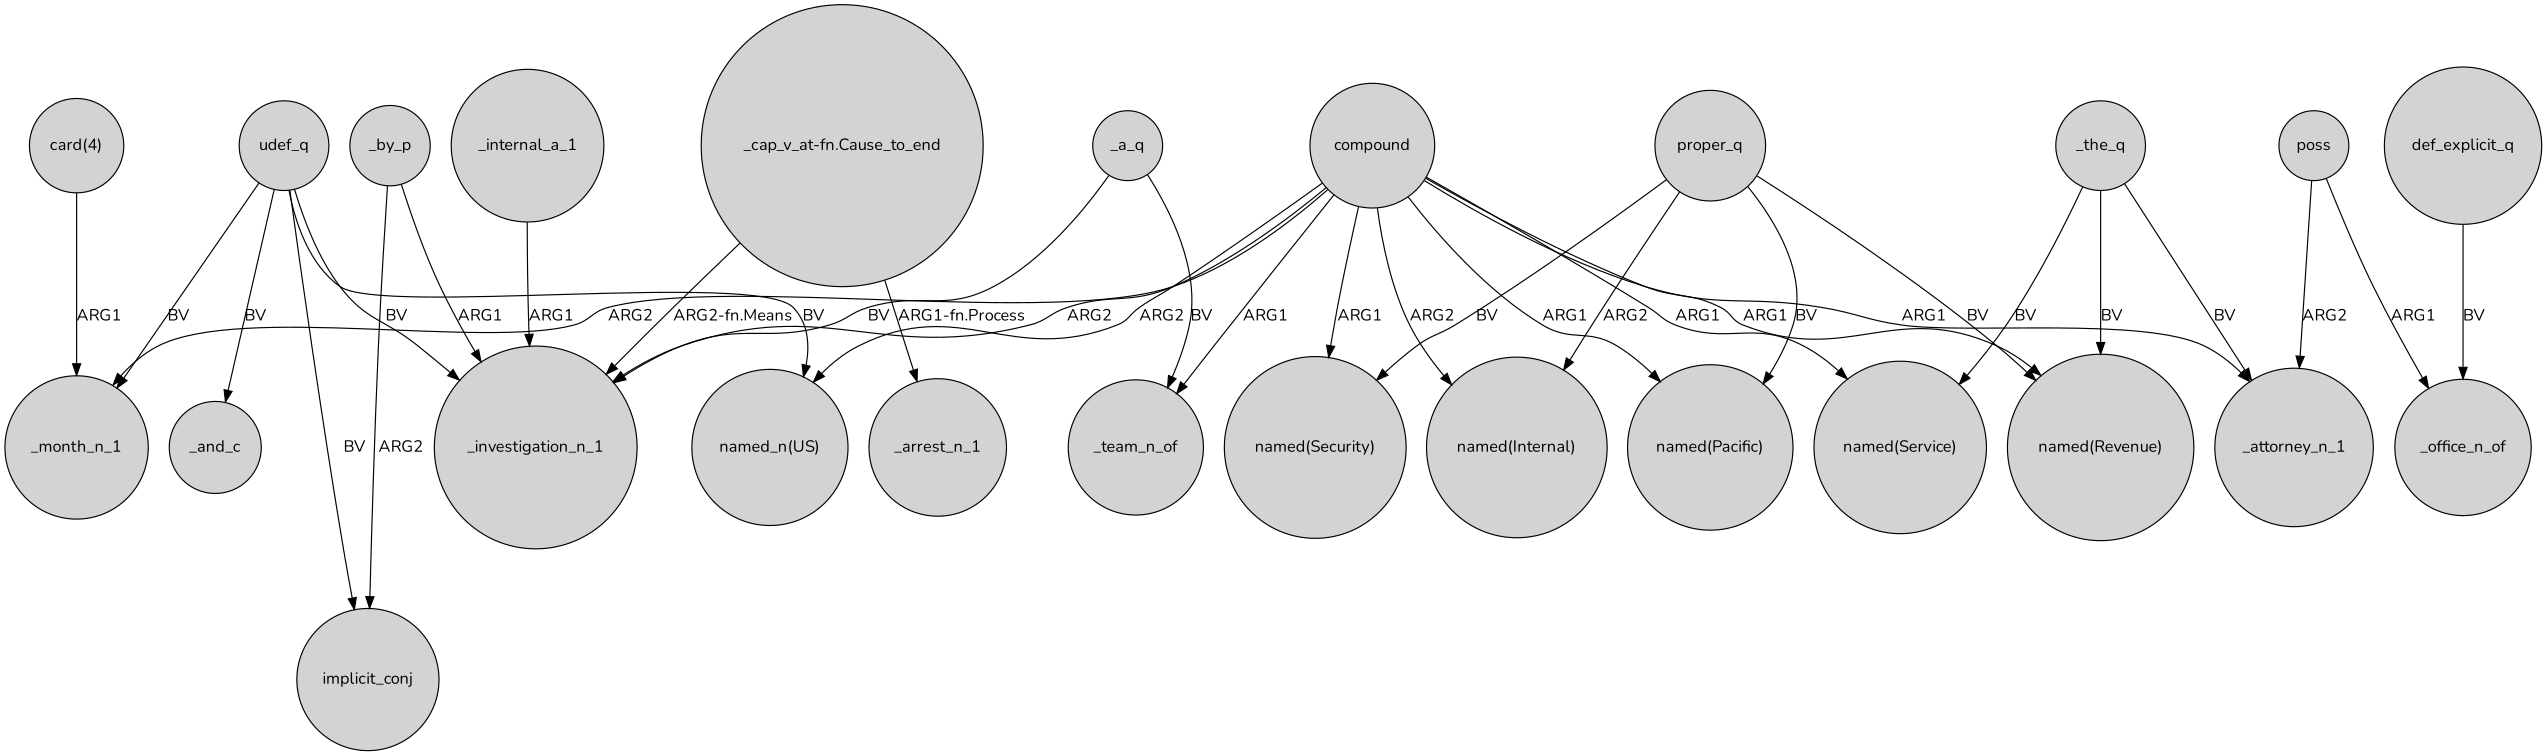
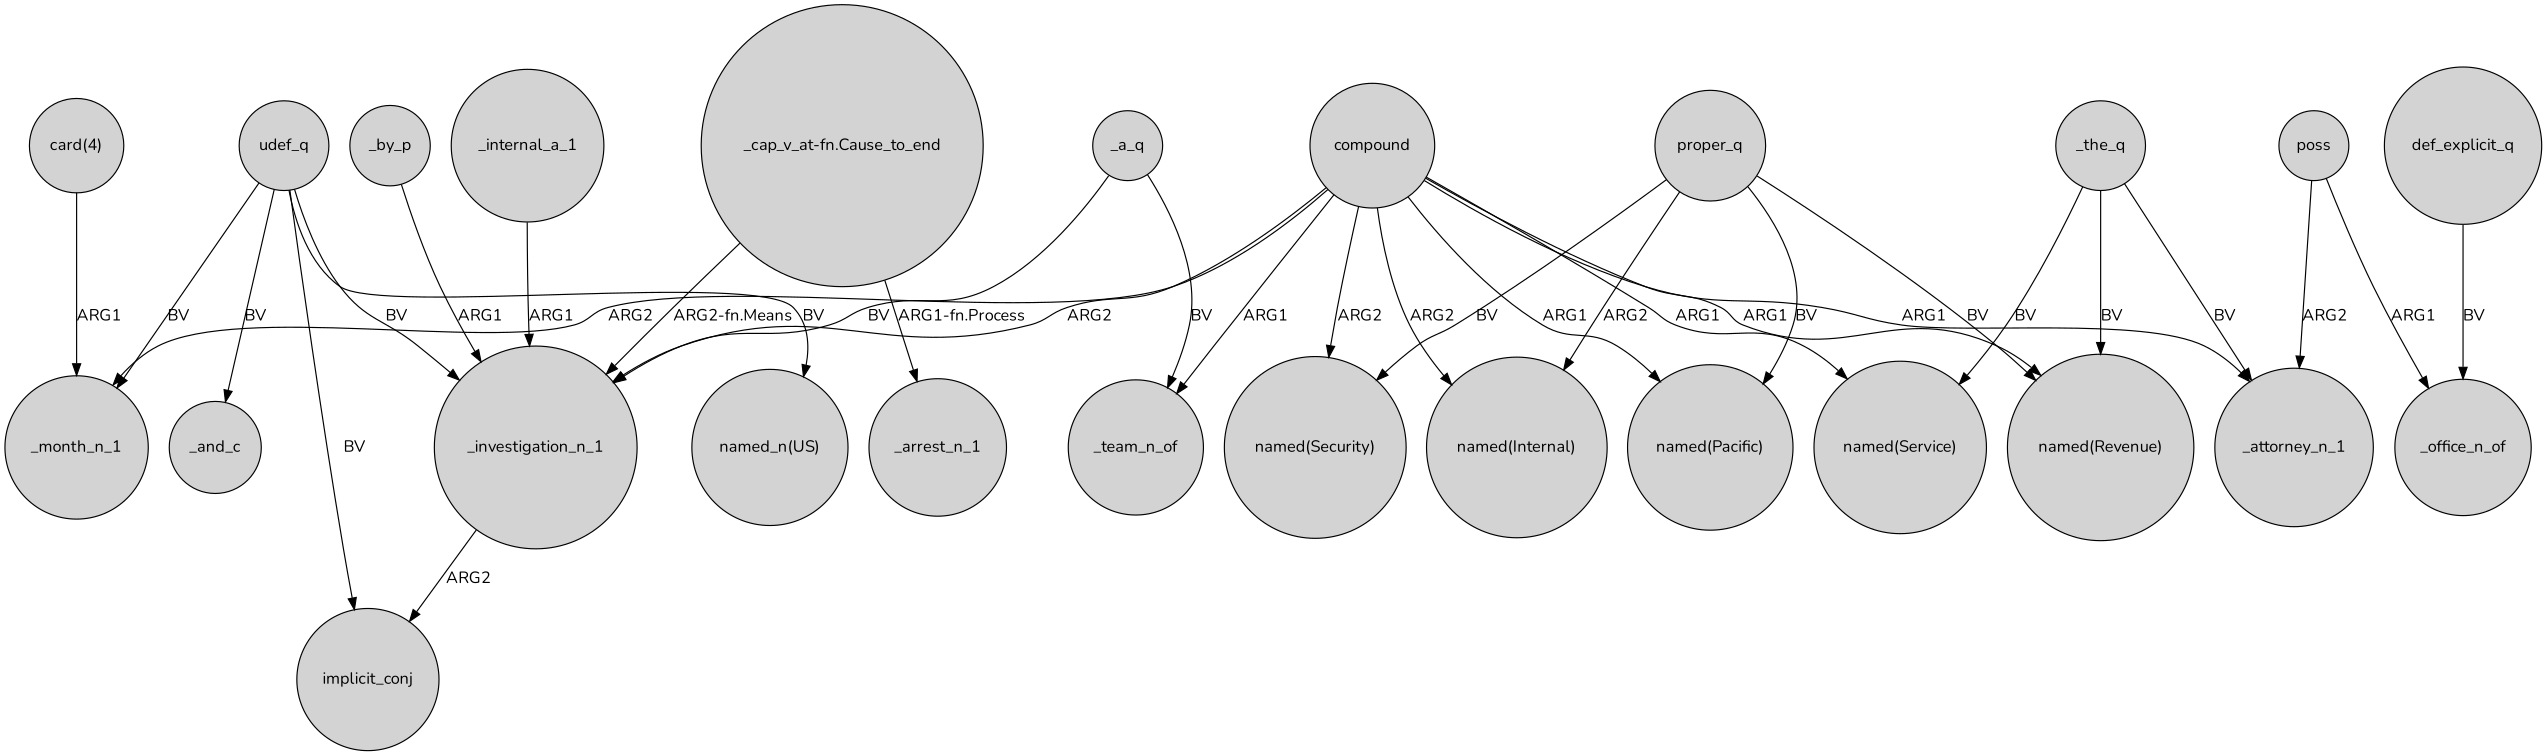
(1360, 316) -> (1360, 316)
(1088, 333) -> none
(377, 391) -> (446, 571)
